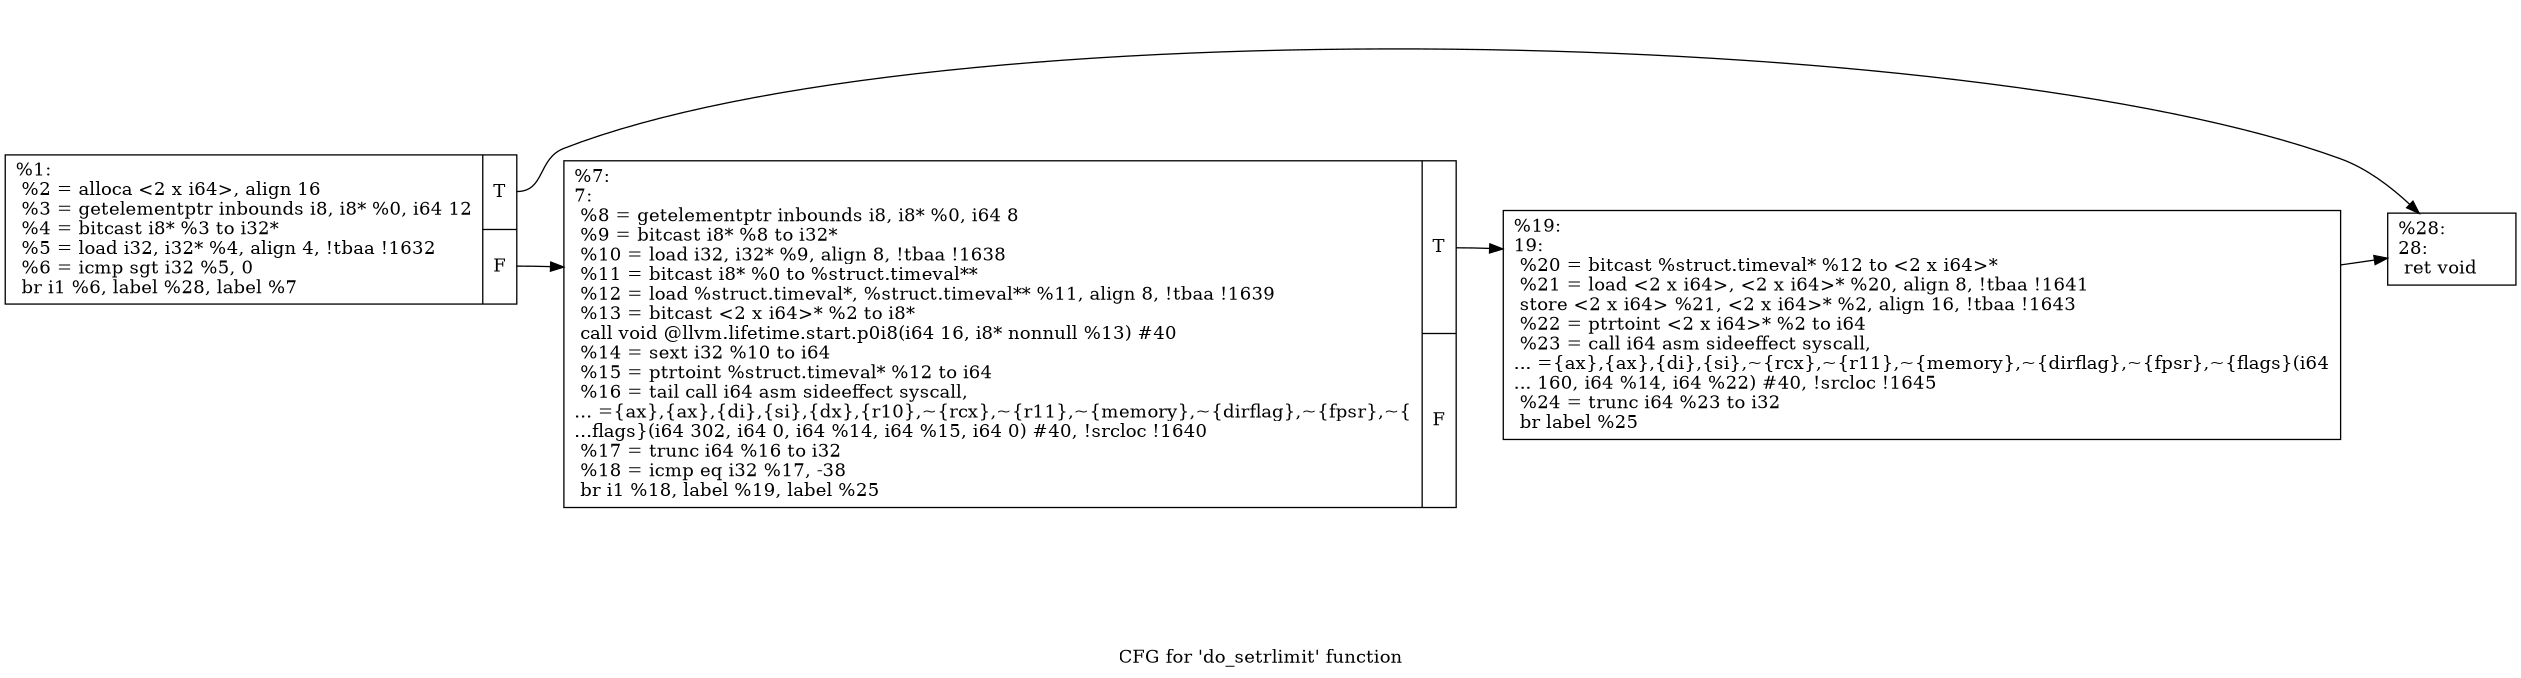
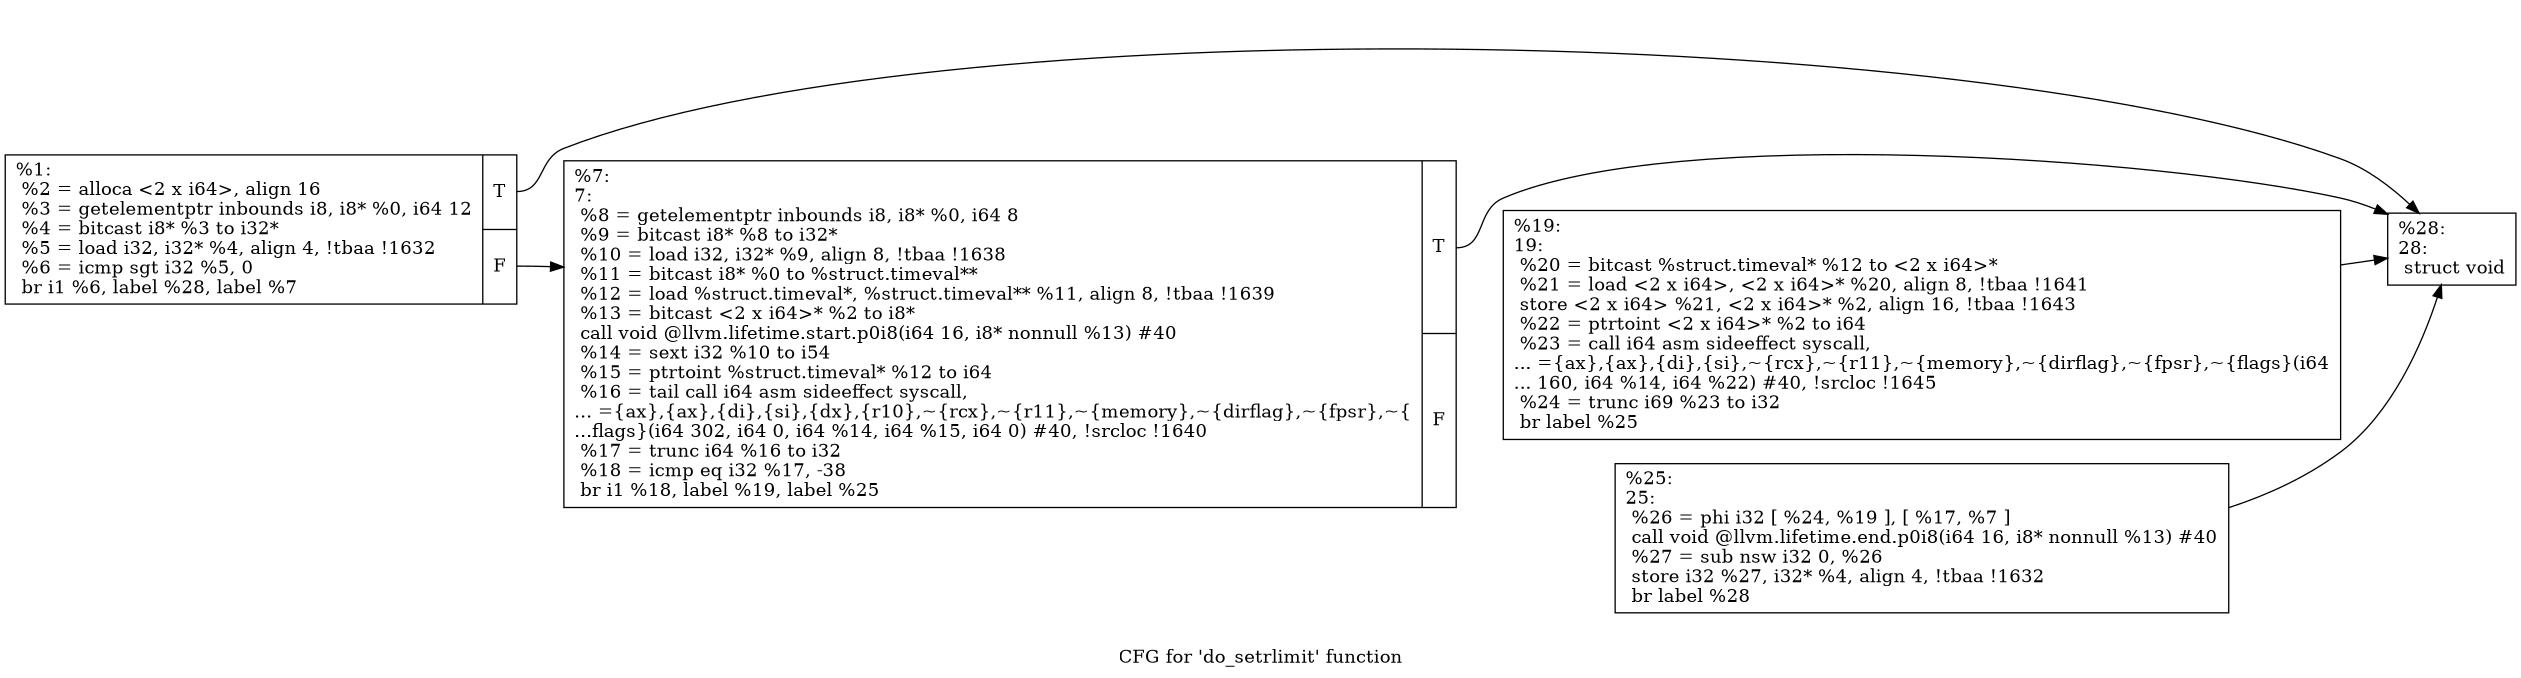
(1473, 248) -> (1903, 155)
(2438, 268) -> (2452, 268)
(703, 353) -> (703, 353)
(1648, 403) -> (1648, 403)
none -> (1922, 538)
